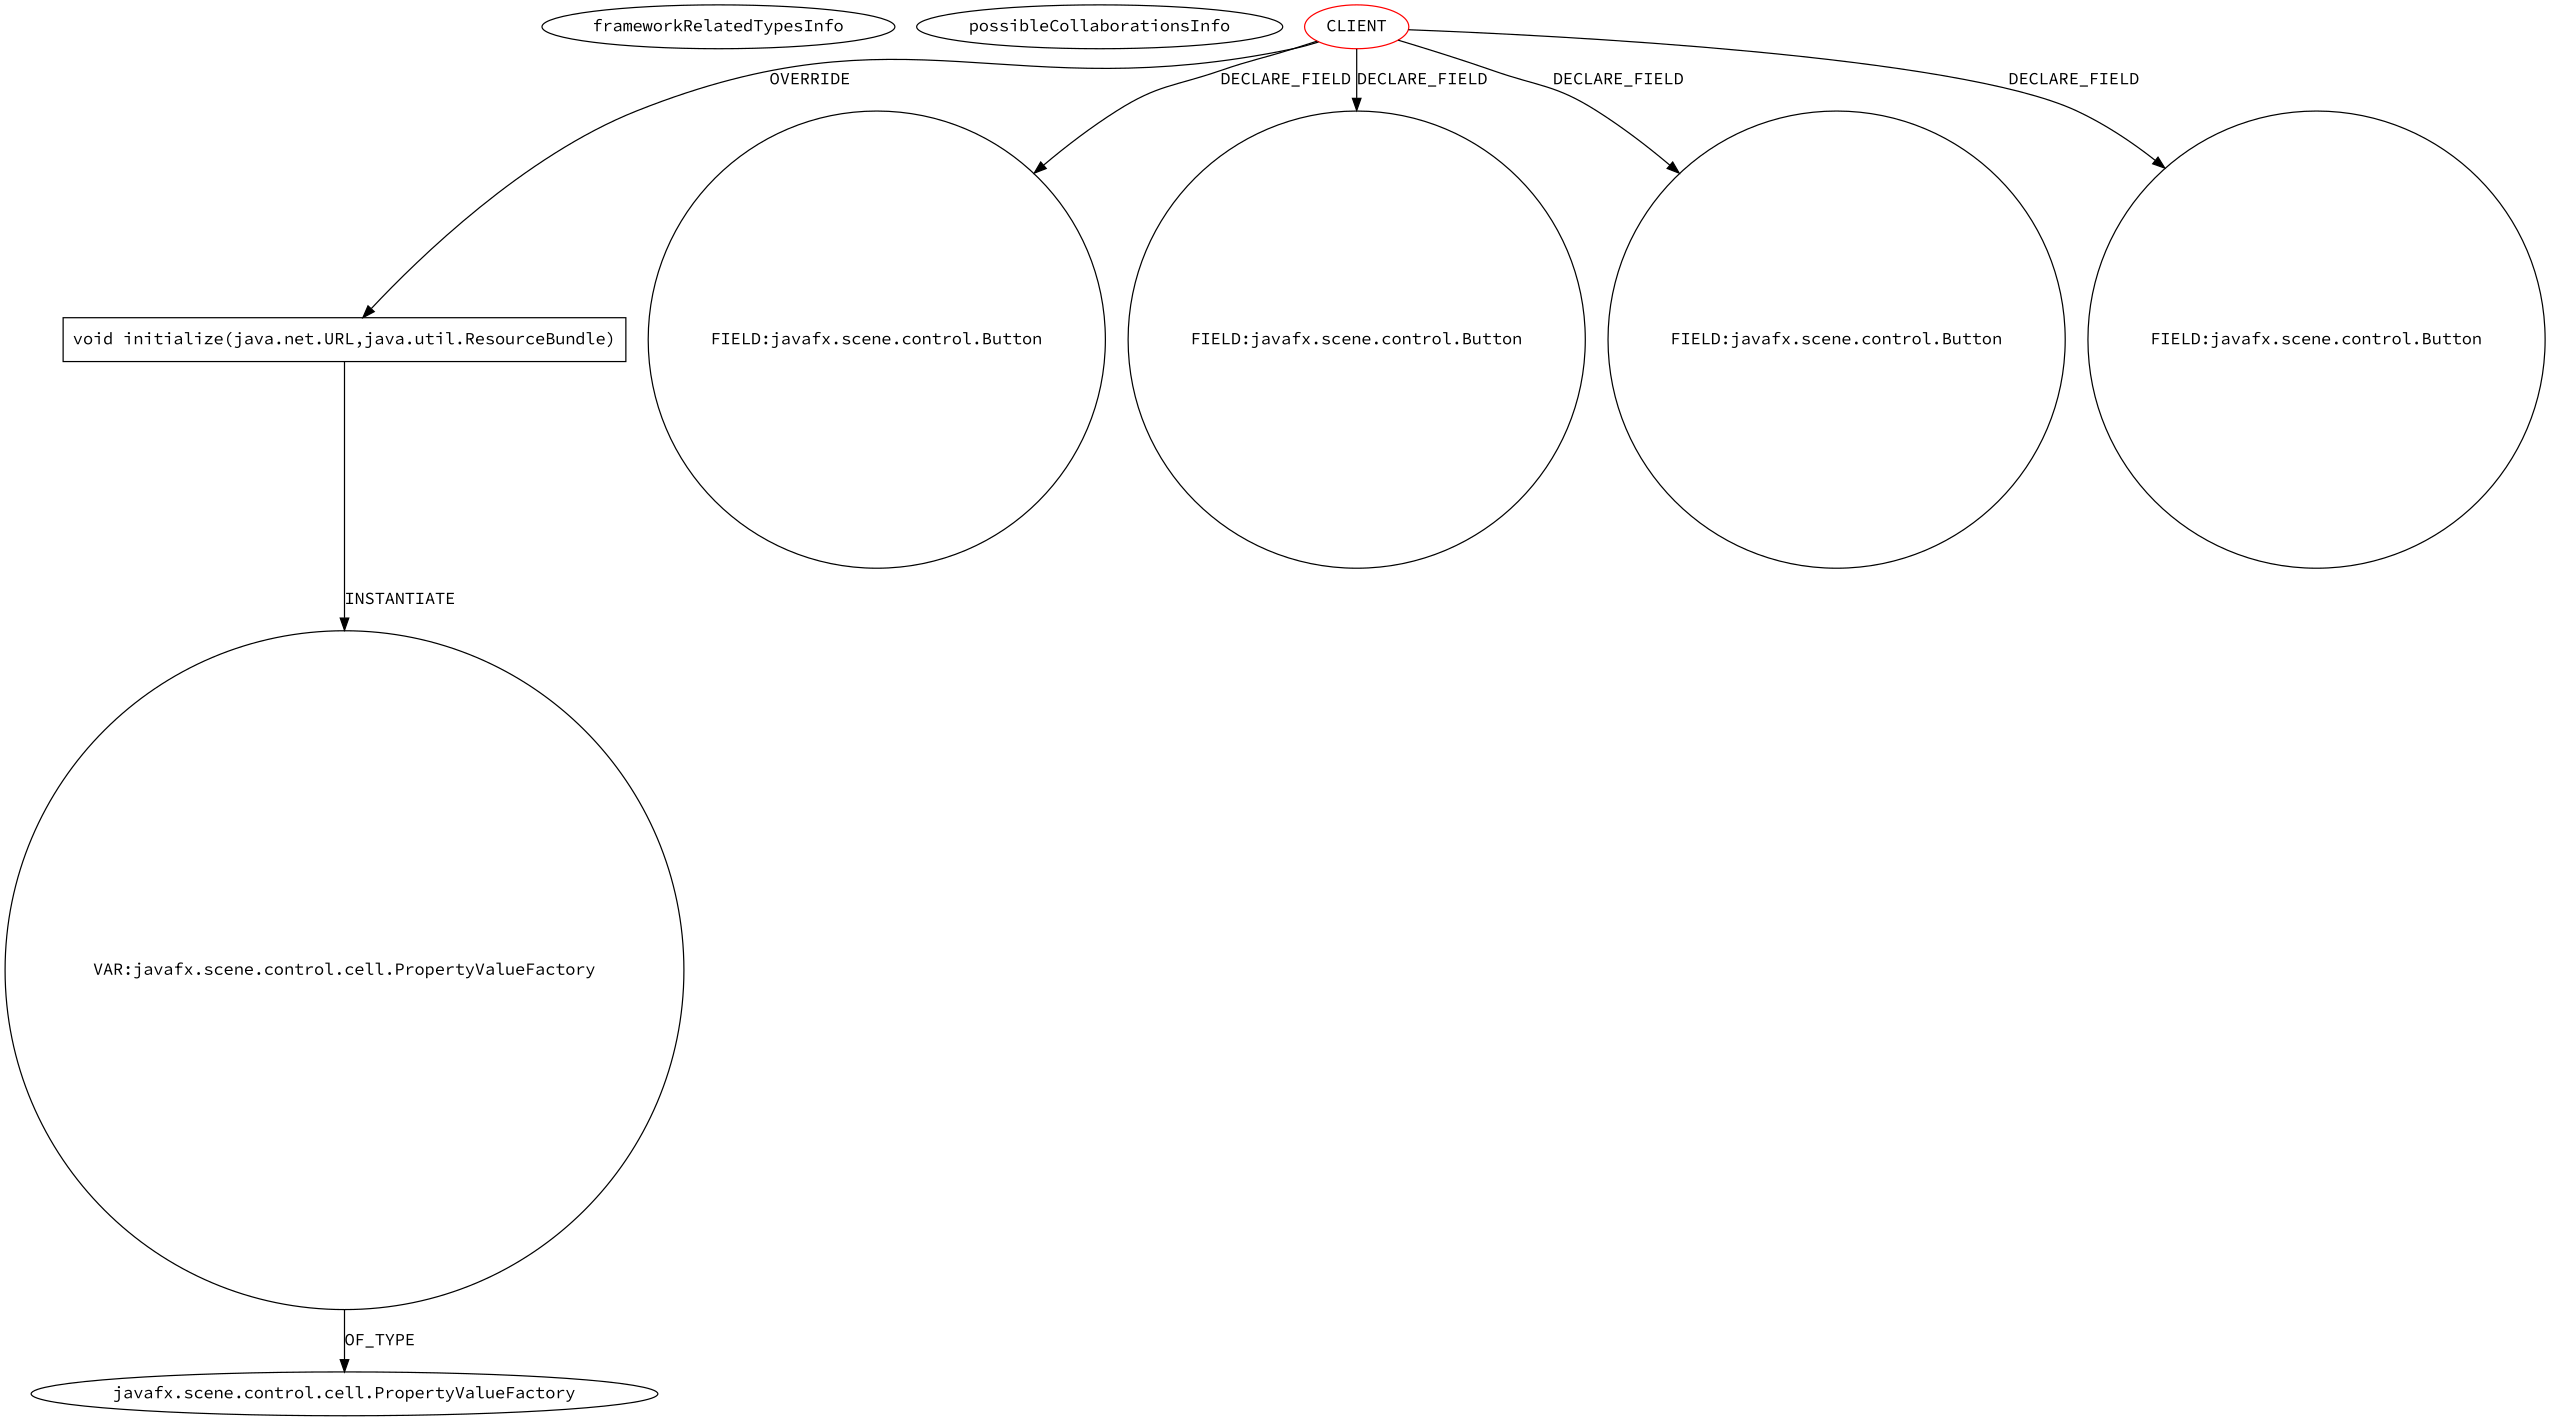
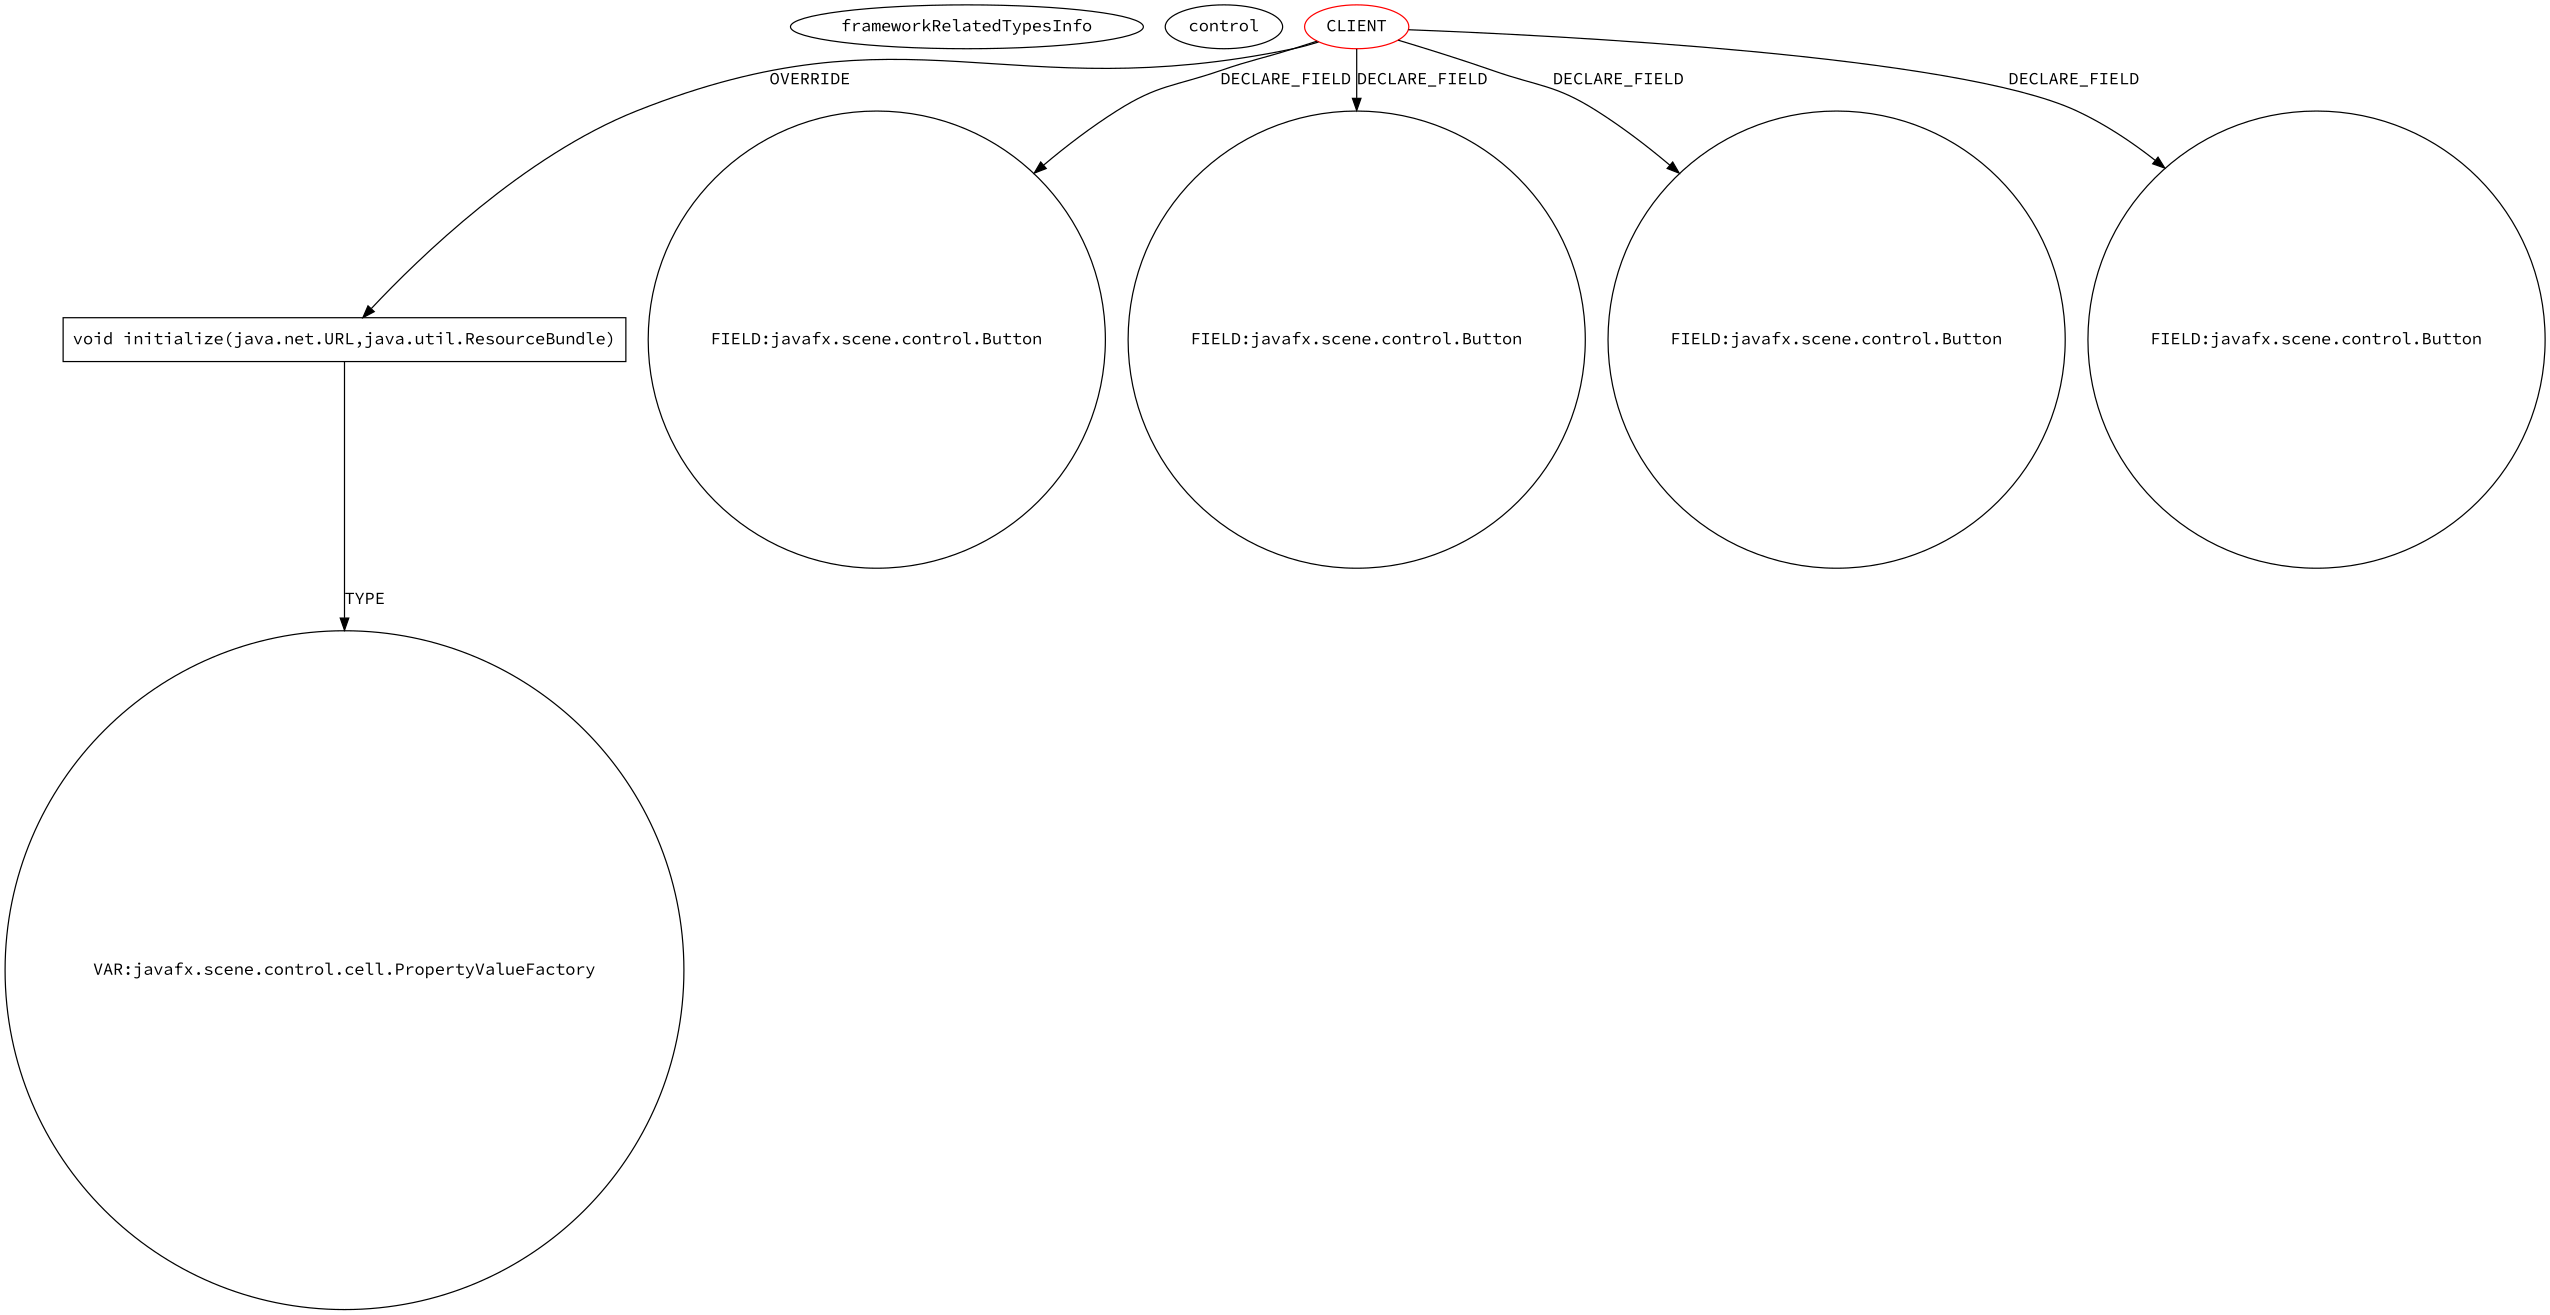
(1100, 27) -> (1224, 27)
(400, 599) -> (365, 599)
(345, 1394) -> none
